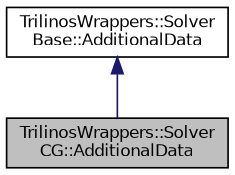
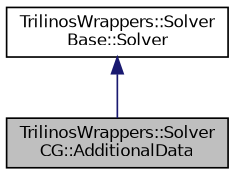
(117, 32) -> (117, 32)
